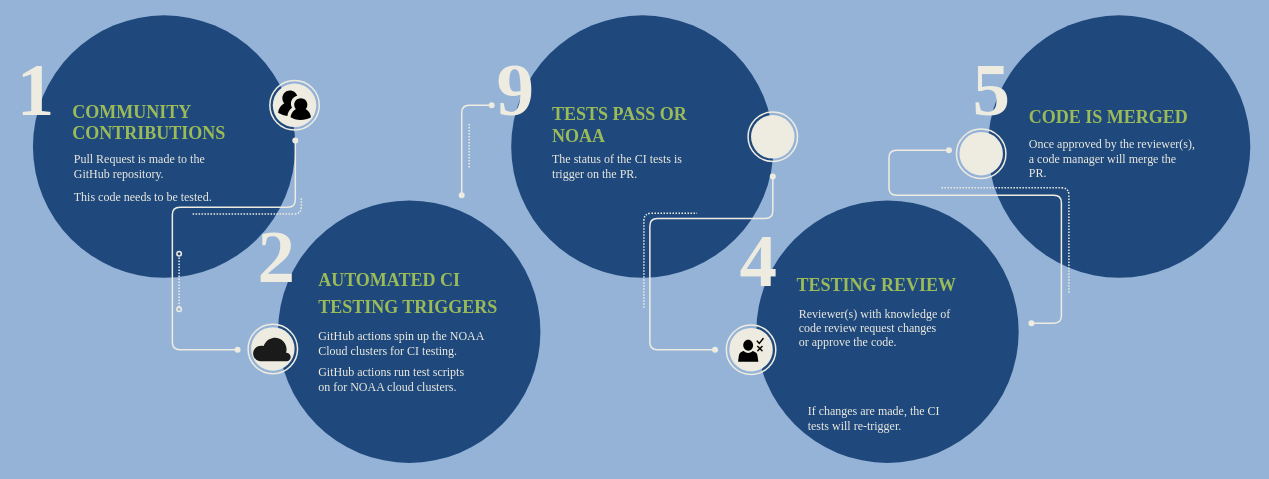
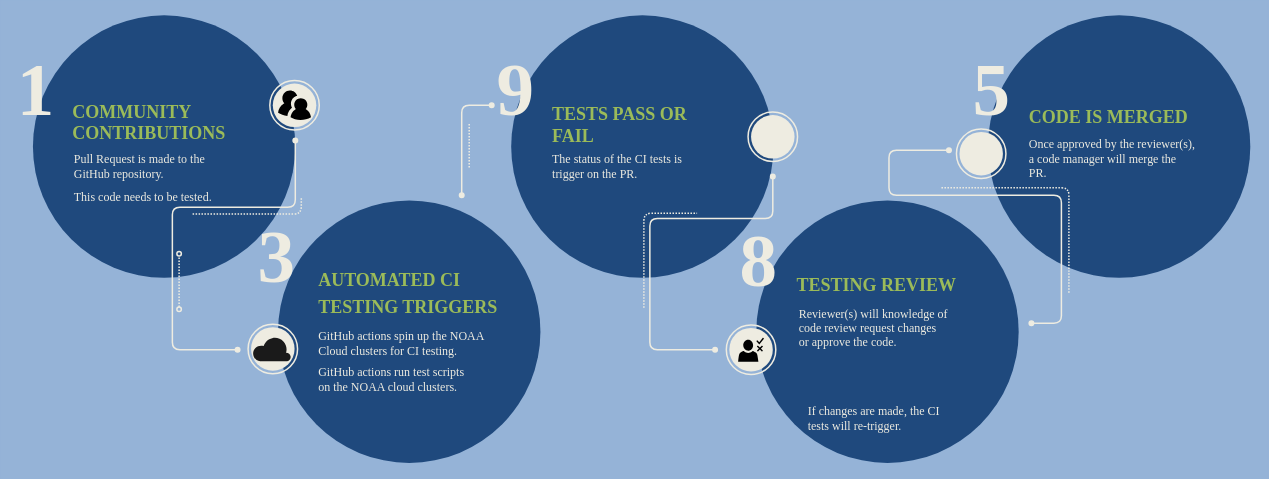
(613, 125) -> (613, 125)
(279, 258) -> (279, 258)
(761, 262) -> (761, 262)
(887, 329) -> (884, 329)
(412, 380) -> (412, 380)
